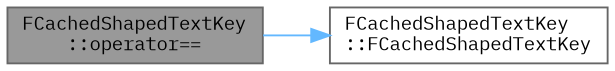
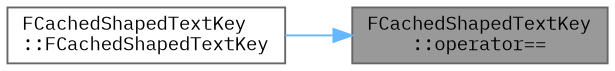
(287, 35) -> (309, 35)
